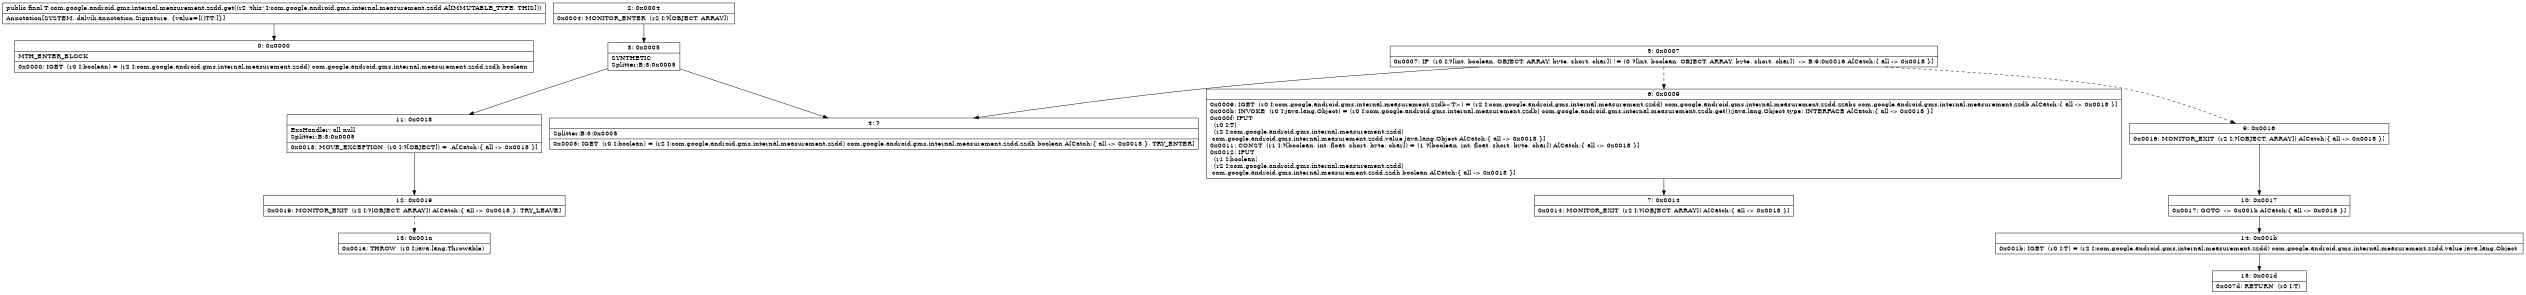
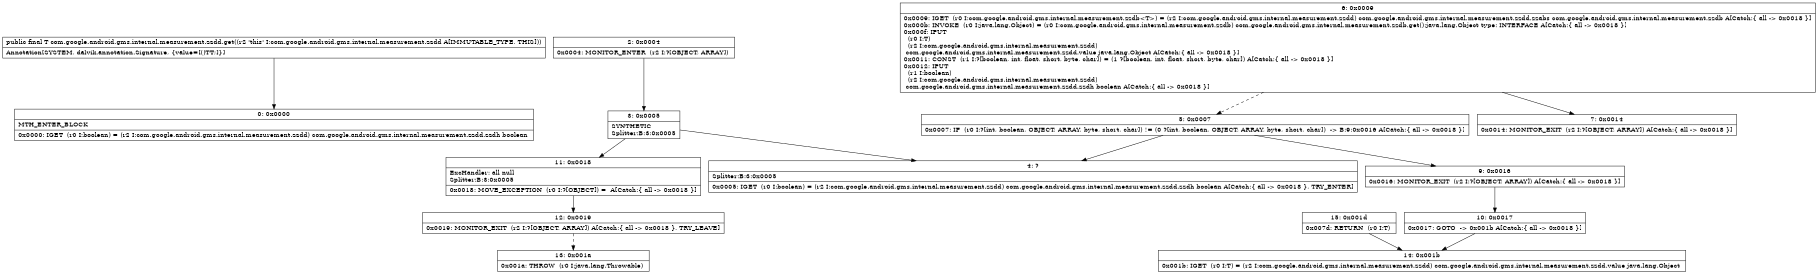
(1664, 76) -> (1242, 102)
(2061, 80) -> (1343, 150)
(2259, 260) -> (1384, 241)
